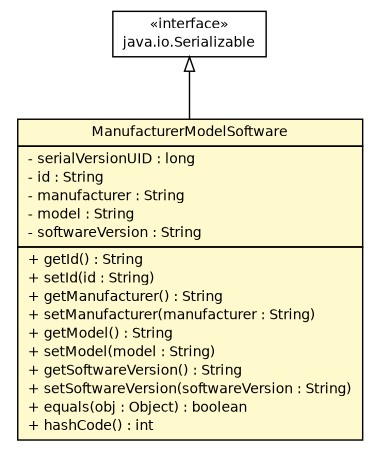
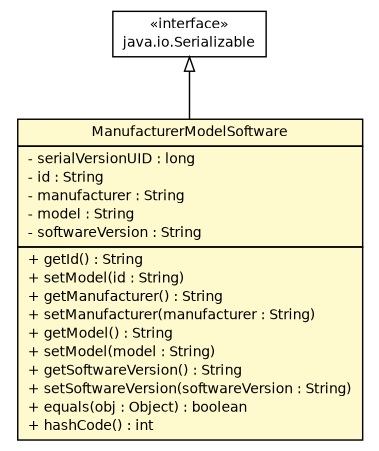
(92, 278) -> (106, 278)
